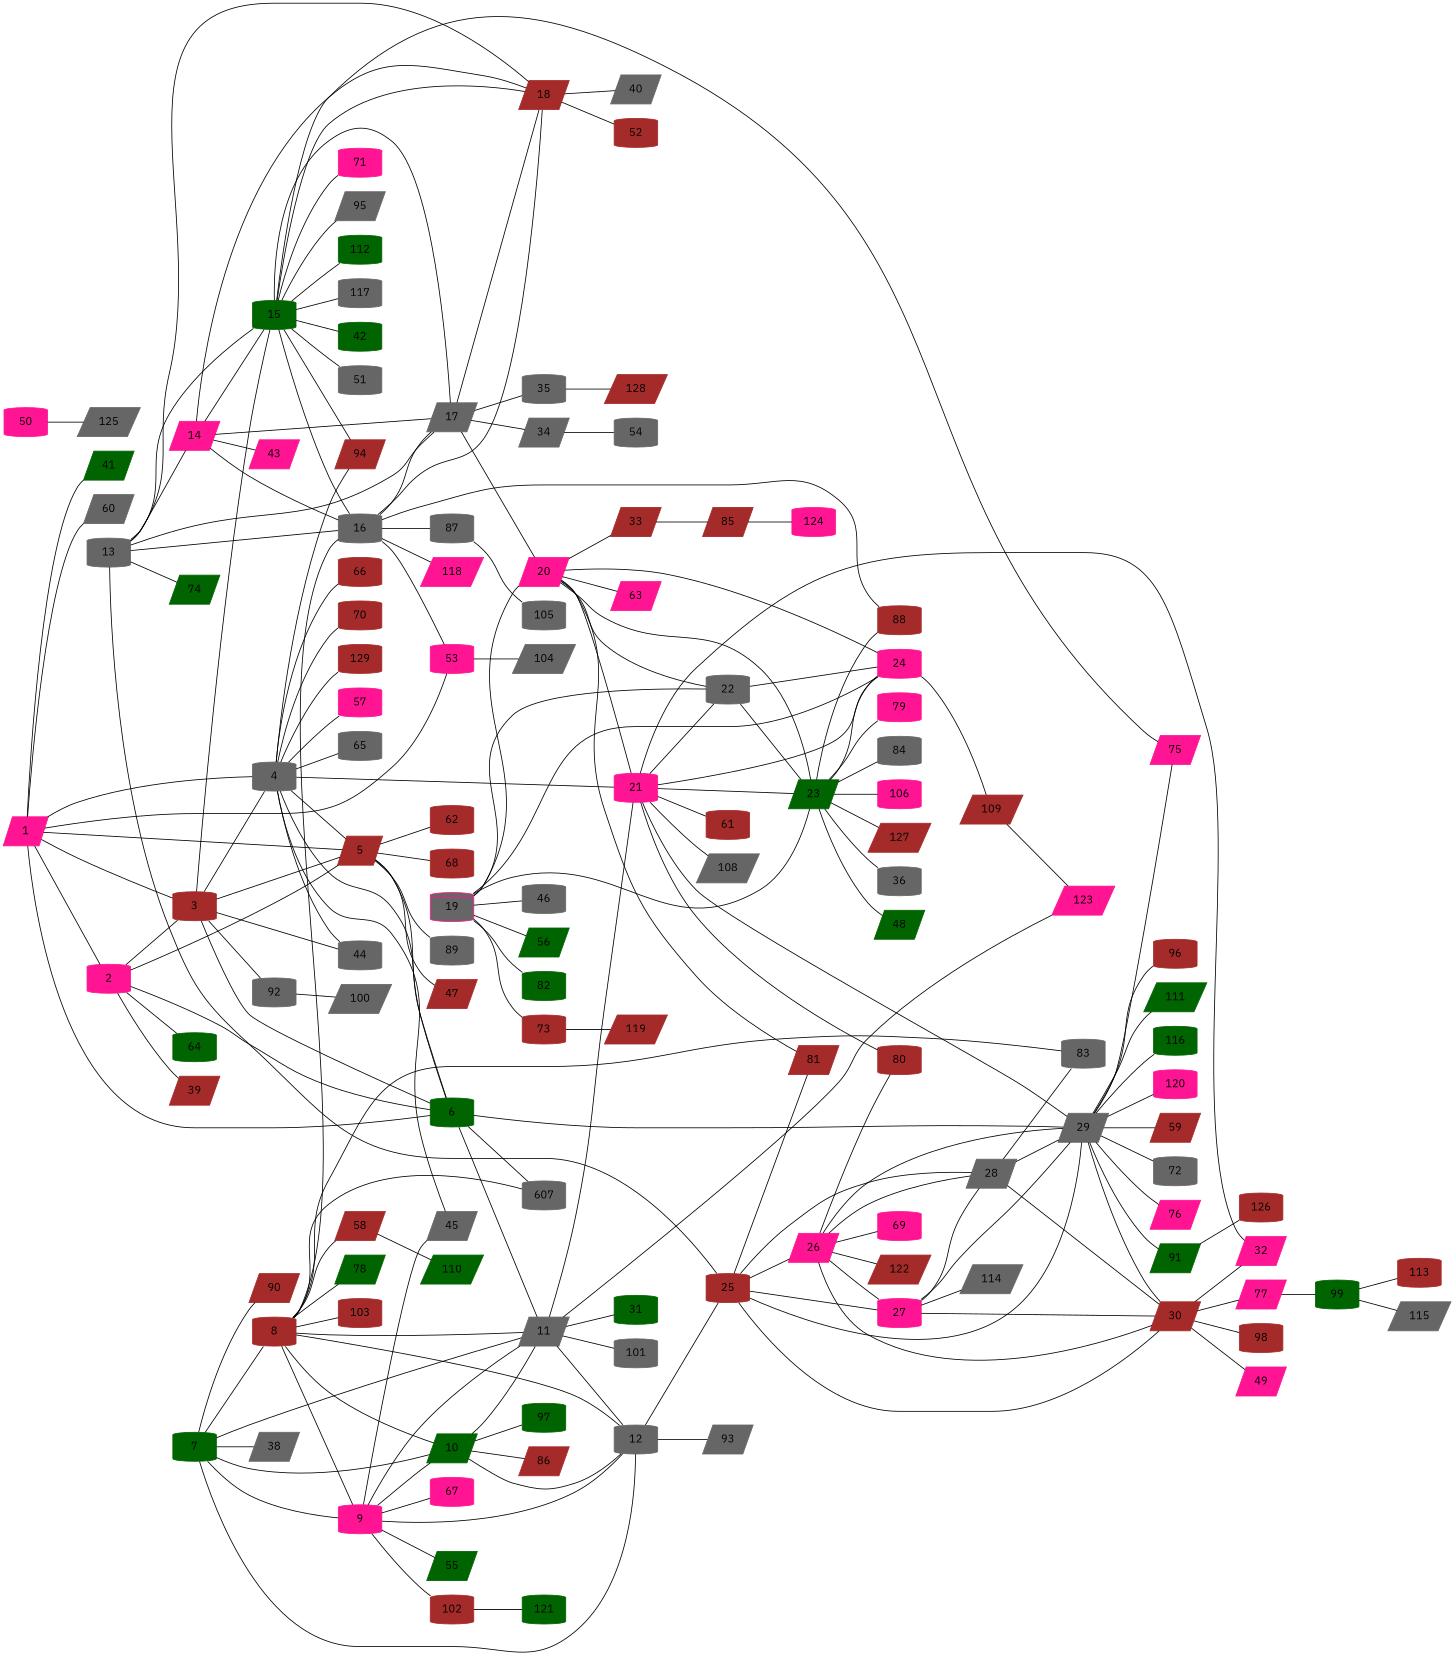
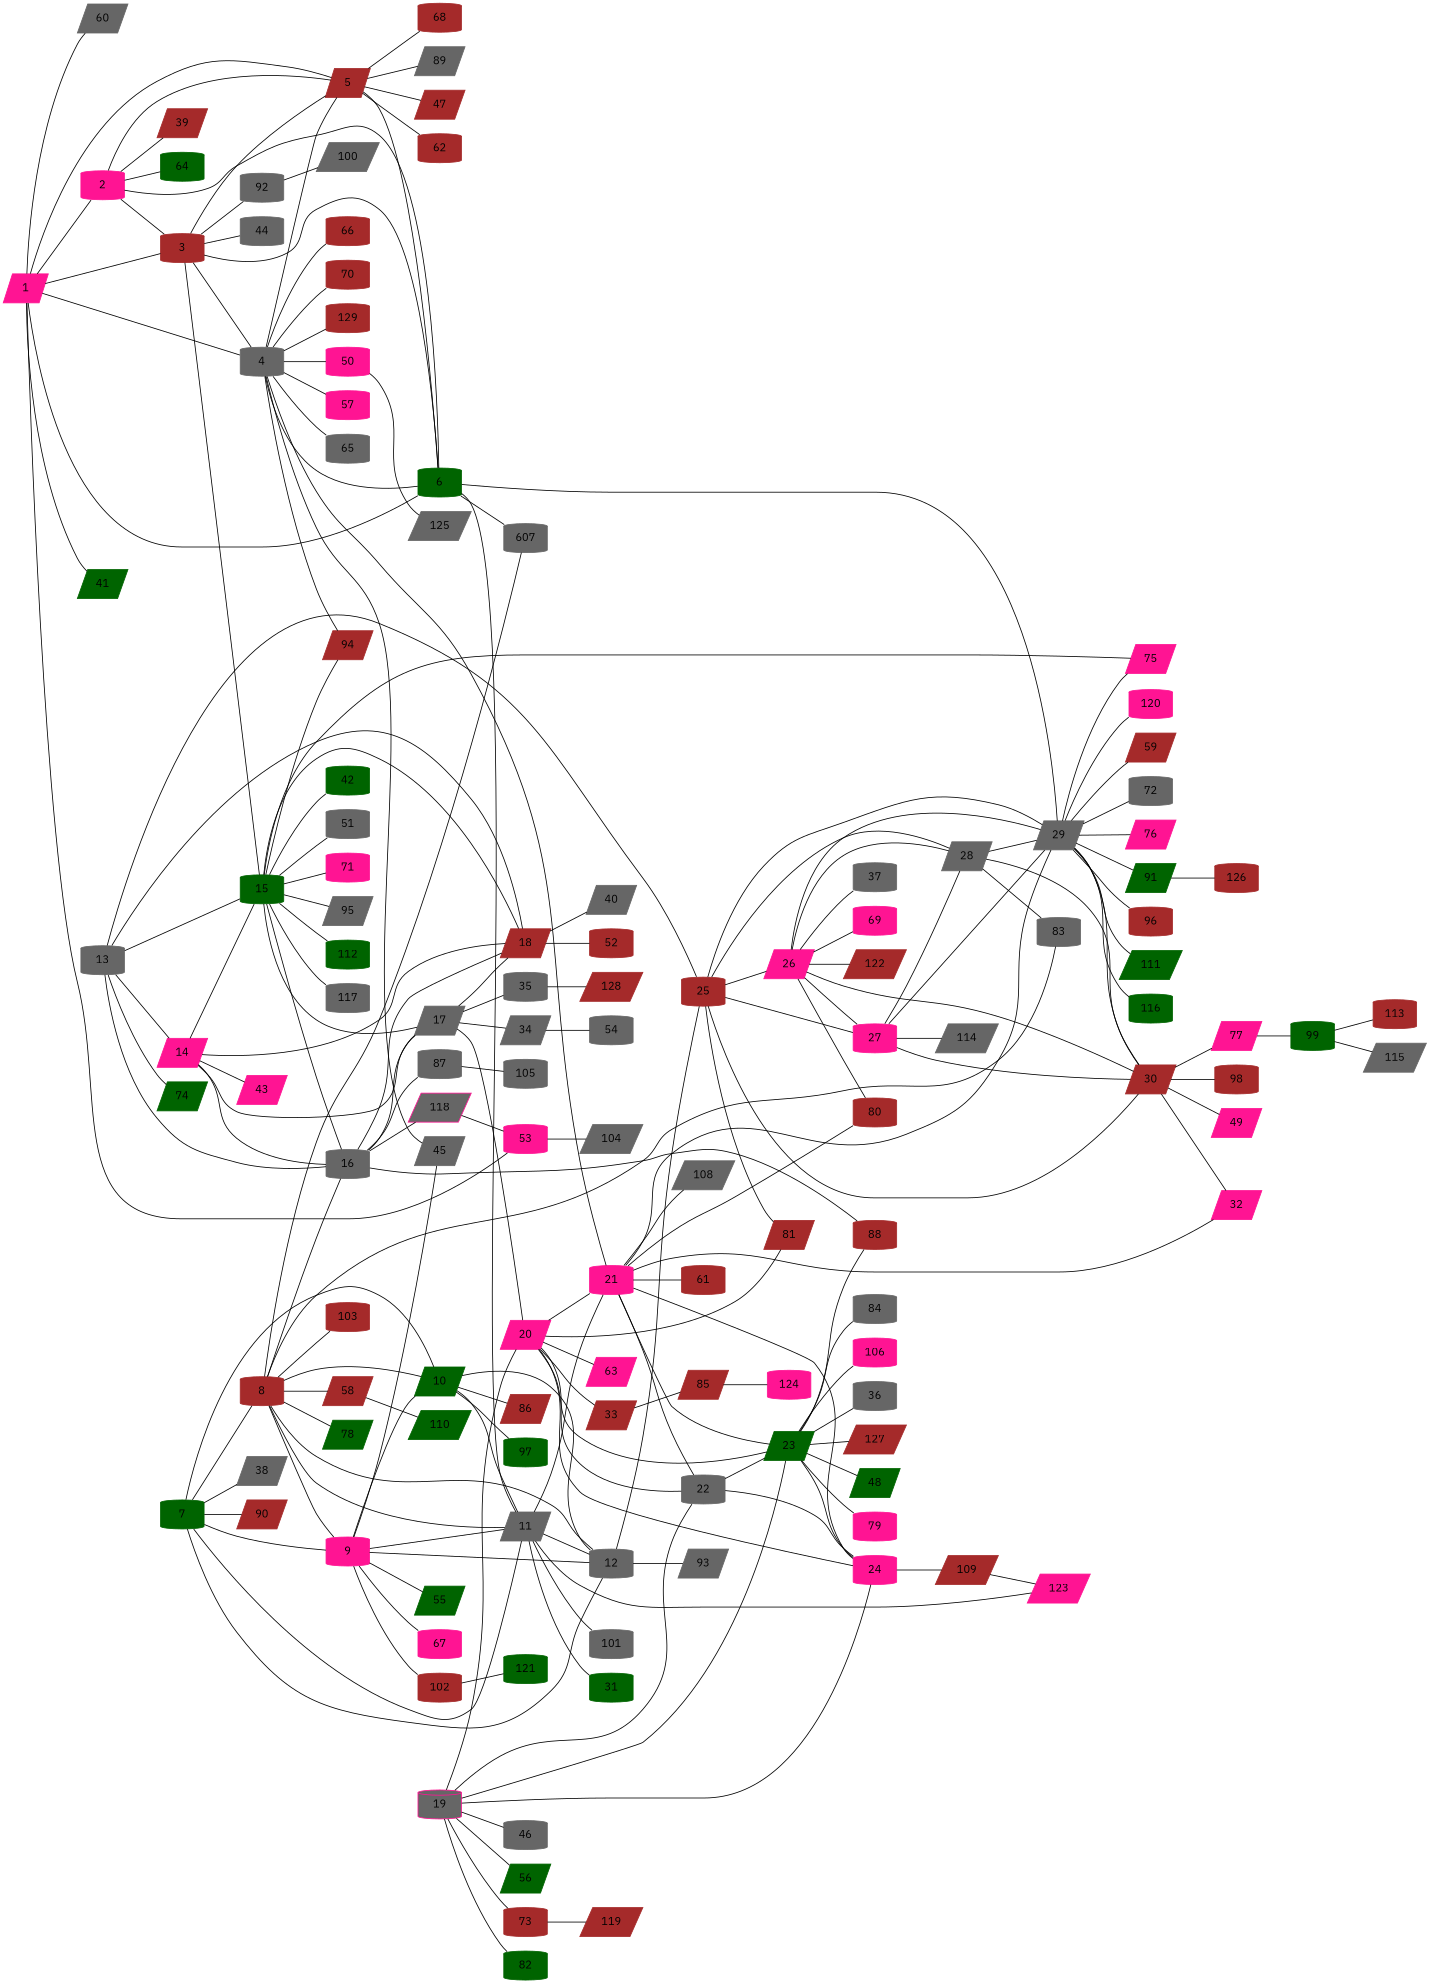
(293, 512) -> none
(452, 572) -> (440, 1108)
(417, 591) -> (483, 1123)
none -> (875, 877)
(316, 908) -> (305, 362)
(452, 951) -> (440, 61)
